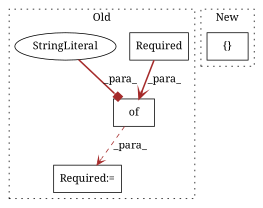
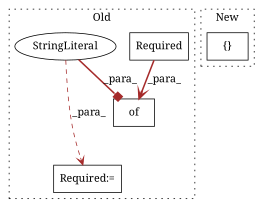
(113, 143) -> (70, 109)
